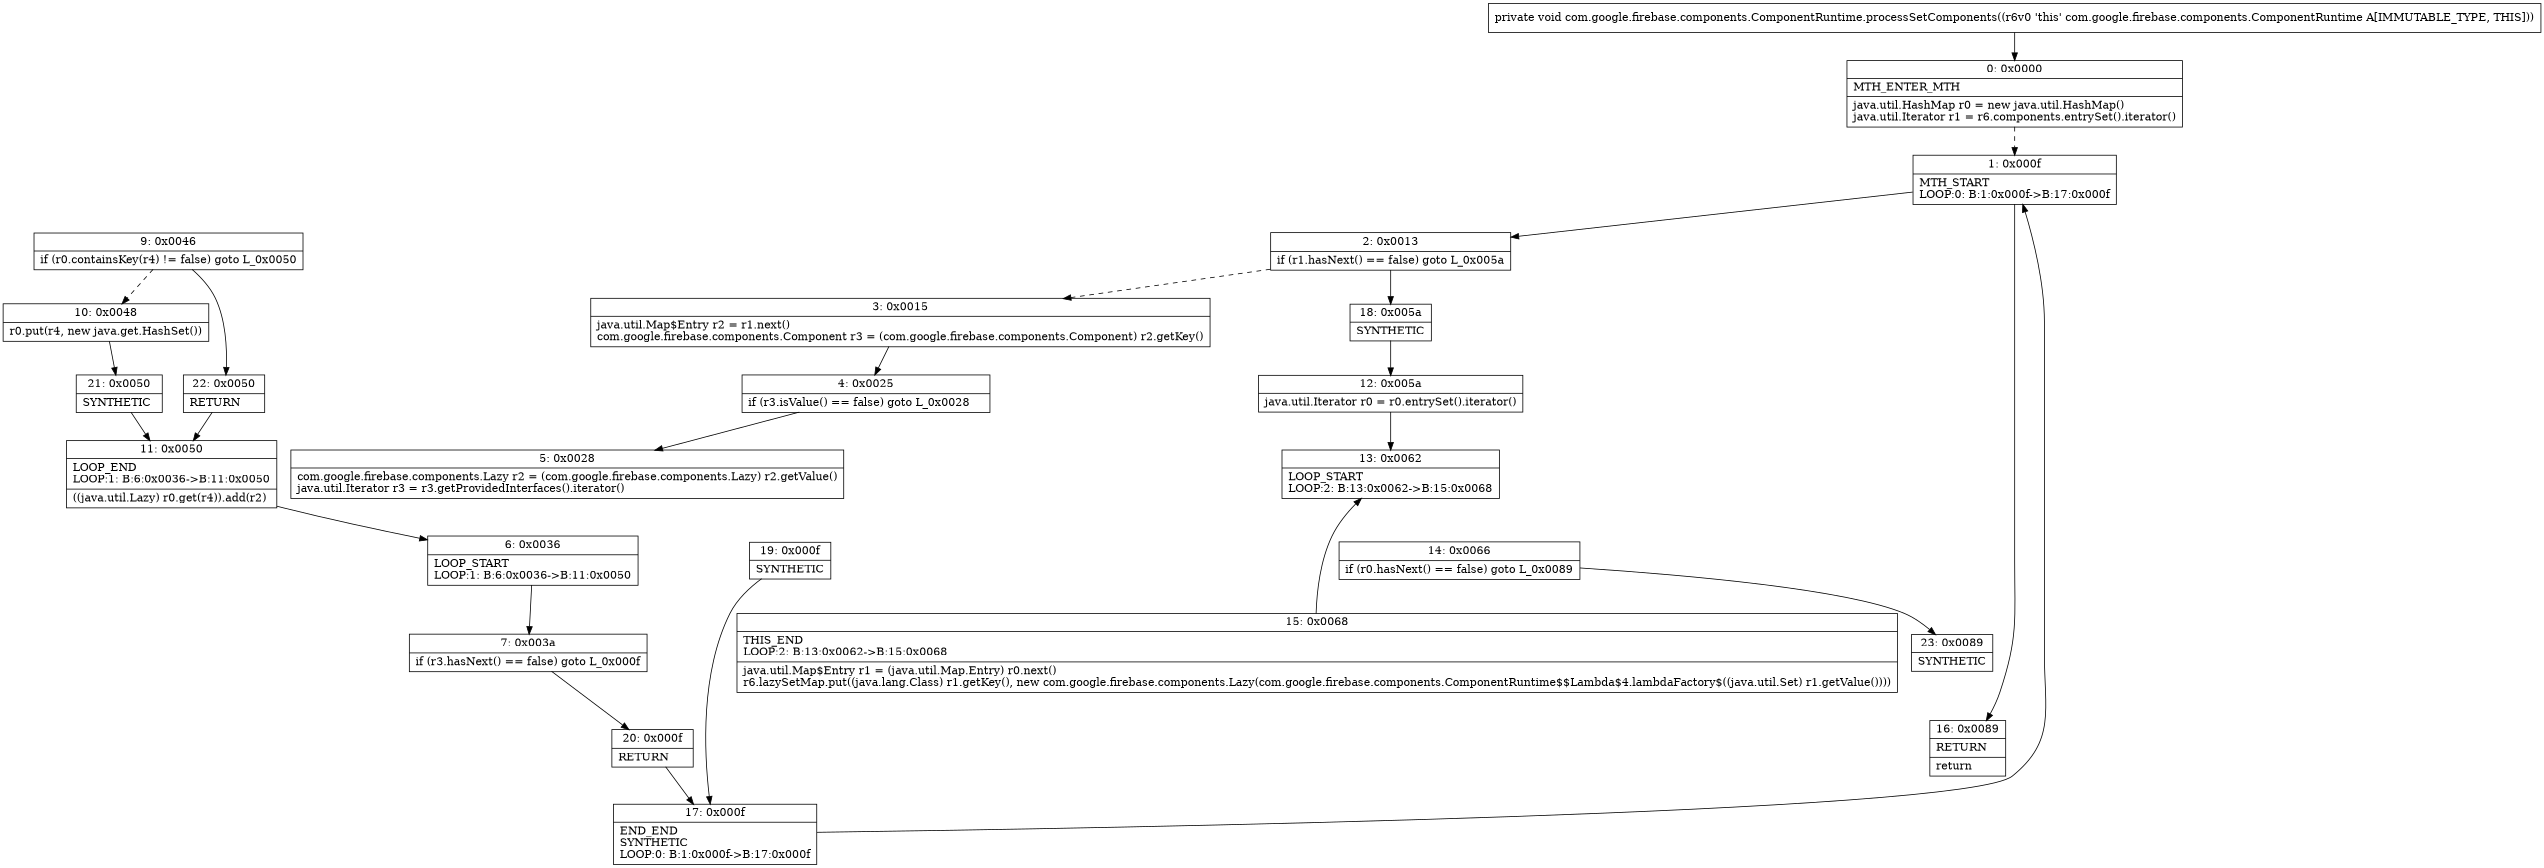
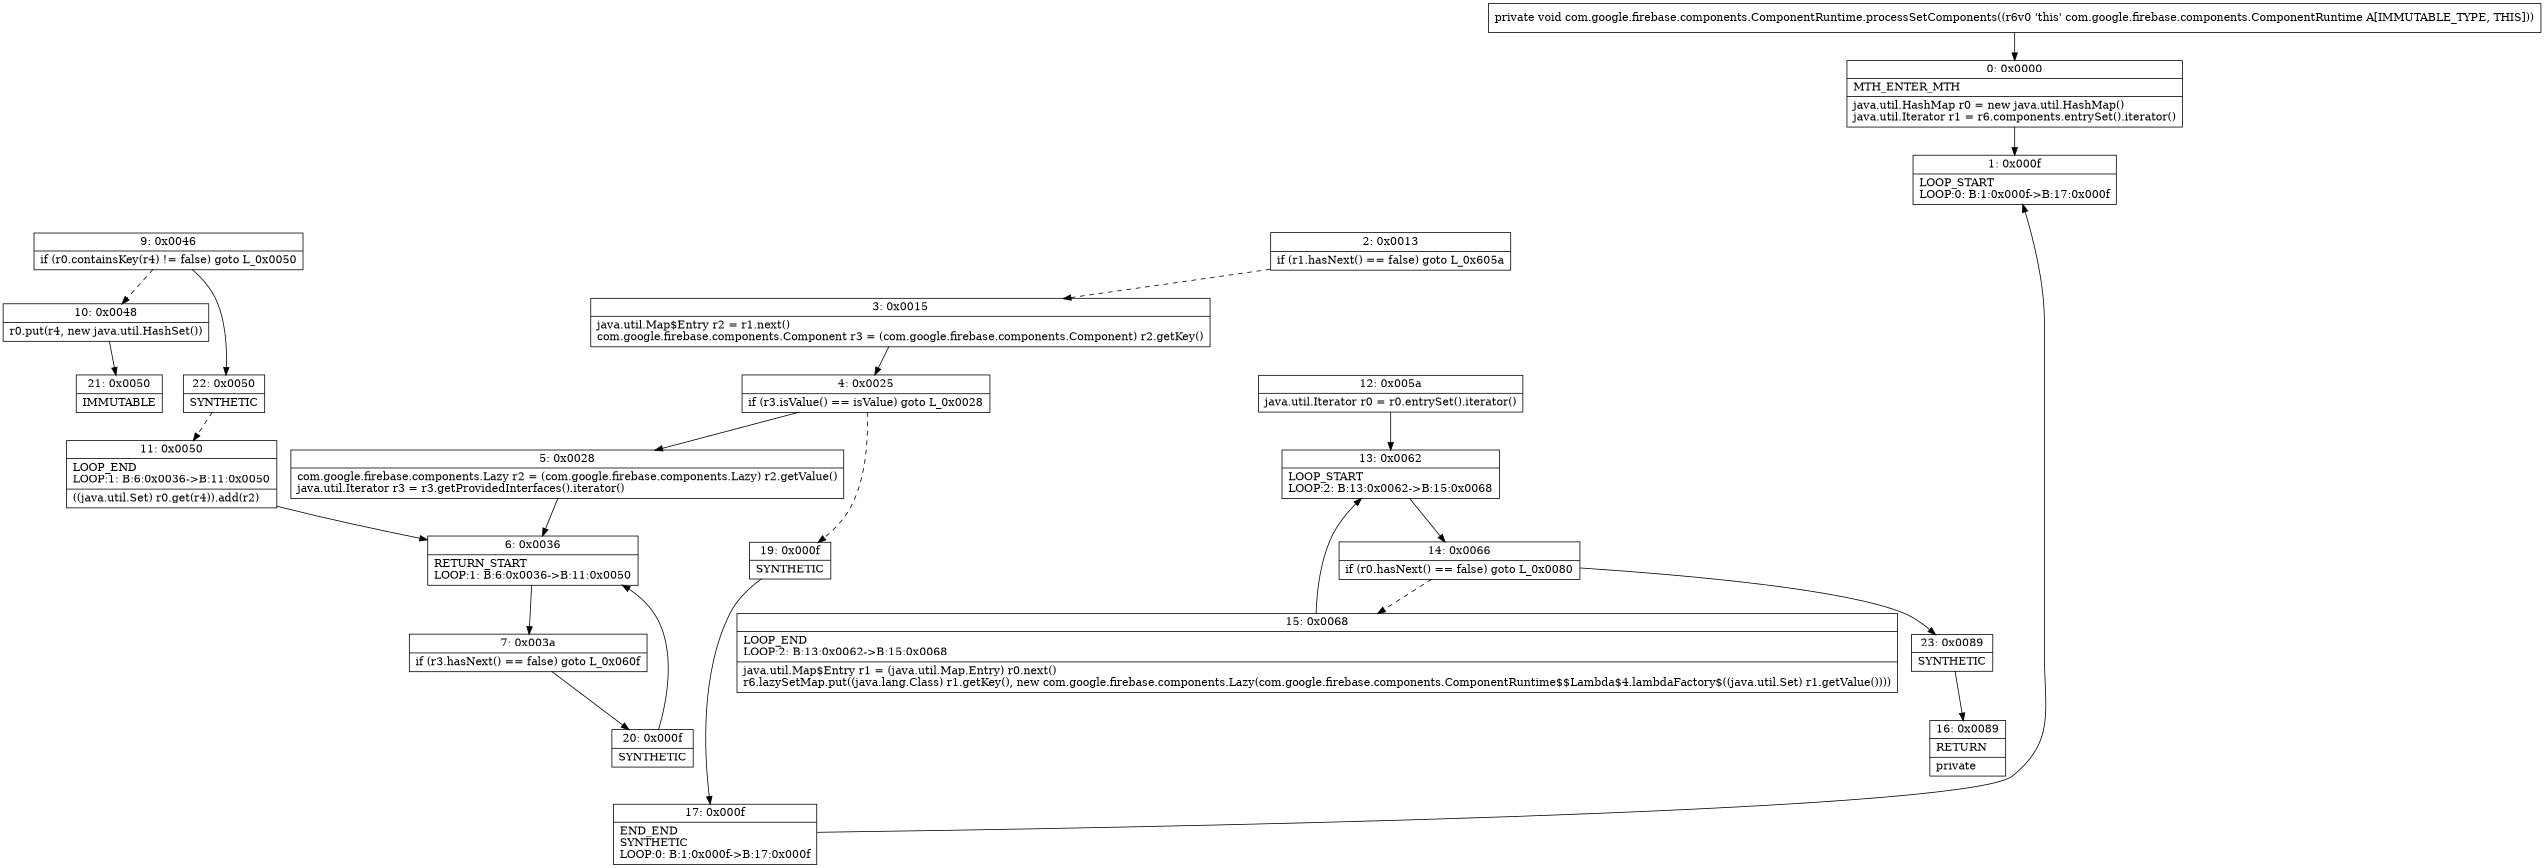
(2015, 137) -> (2015, 137)
(1954, 183) -> (1957, 183)
(1716, 214) -> none
(1391, 260) -> (1391, 260)
(1391, 323) -> none
(106, 332) -> (106, 332)
(117, 403) -> (119, 403)
(215, 403) -> (224, 403)
(859, 403) -> (866, 403)
(138, 423) -> none
(205, 423) -> (205, 423)
(2015, 461) -> (1959, 692)
none -> (861, 481)
(170, 498) -> (166, 498)
none -> (552, 513)
none -> (1425, 517)
(472, 564) -> (481, 564)
(1459, 570) -> (1459, 570)
none -> (1408, 594)
(773, 640) -> (775, 640)
(528, 662) -> (528, 662)
(644, 757) -> (653, 757)
(1954, 766) -> (1956, 766)
(677, 783) -> (667, 653)
